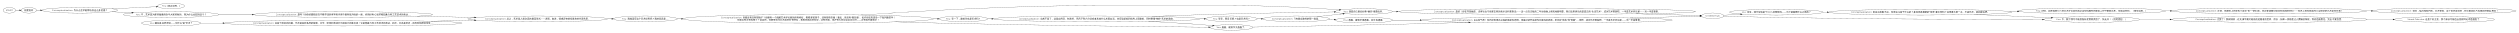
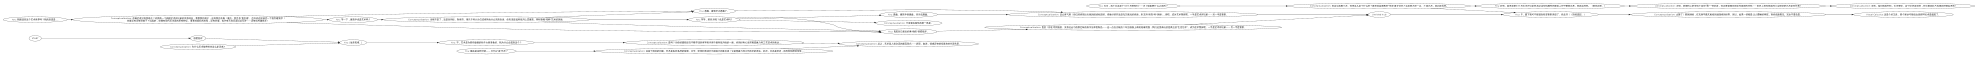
(39, 10) -> (272, 40)
(122, 12) -> (402, 43)
(1330, 15) -> (808, 20)
(1732, 15) -> none
(610, 19) -> none
(1332, 20) -> (809, 17)
